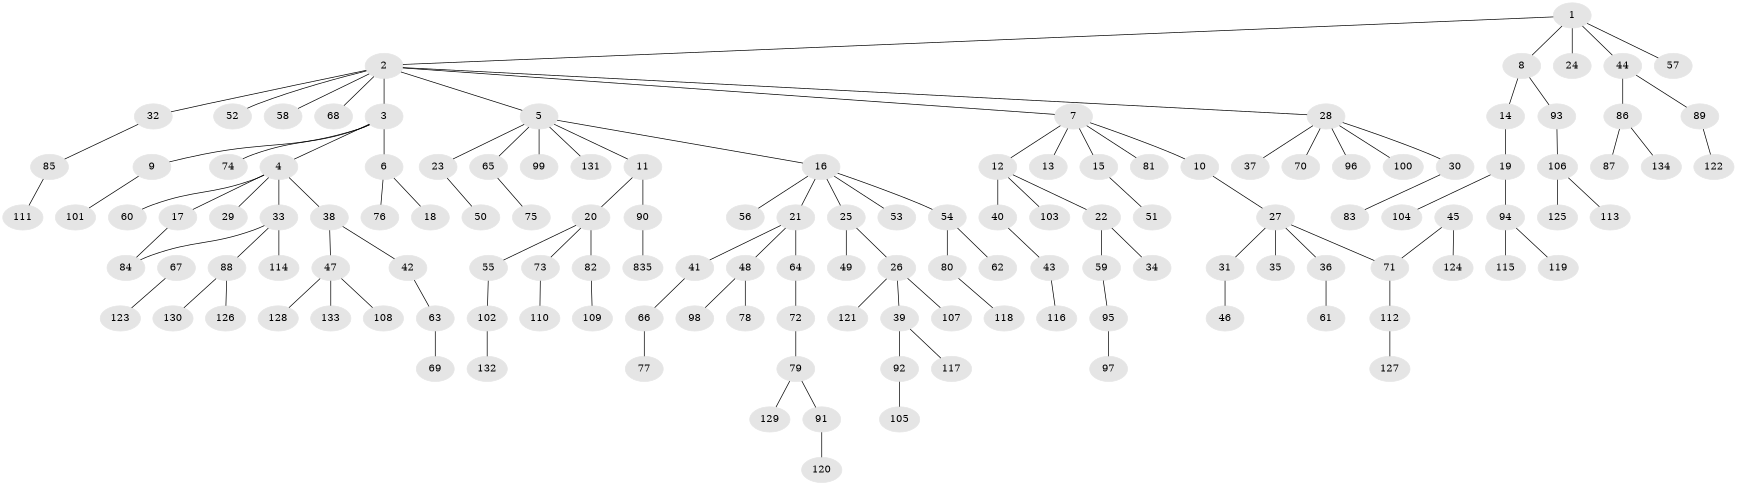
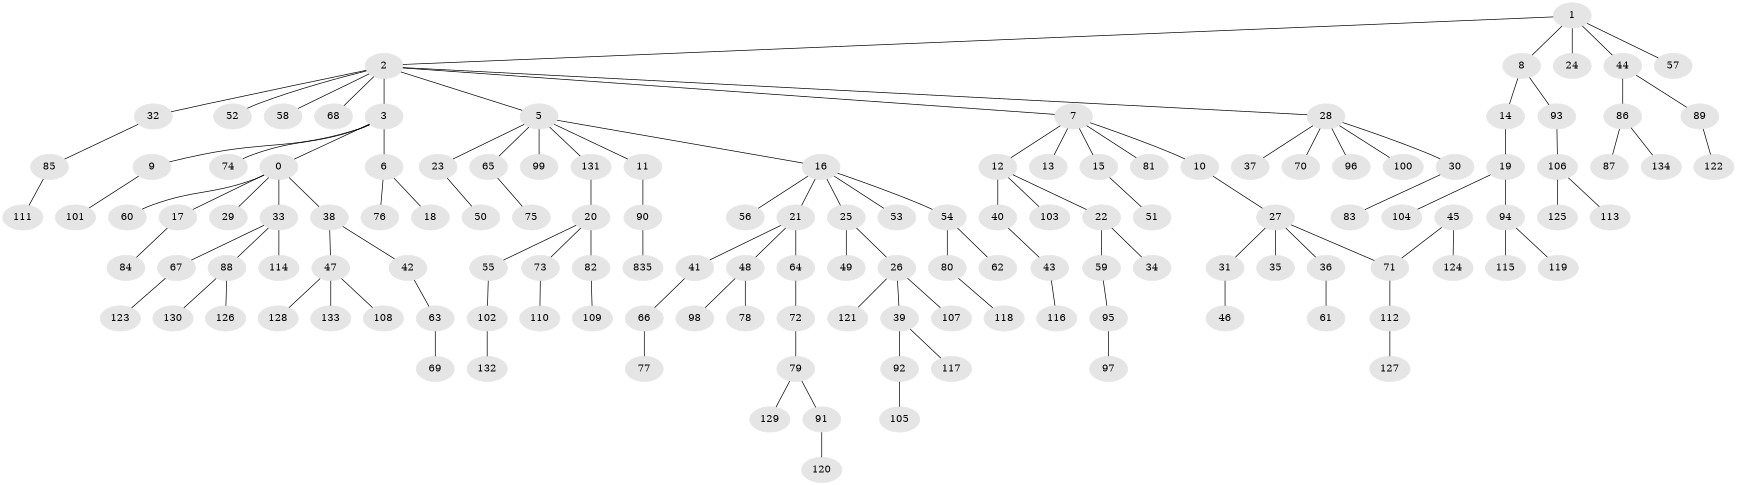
(279, 167) -> (279, 167)
(617, 192) -> (591, 192)
(202, 243) -> (228, 243)
